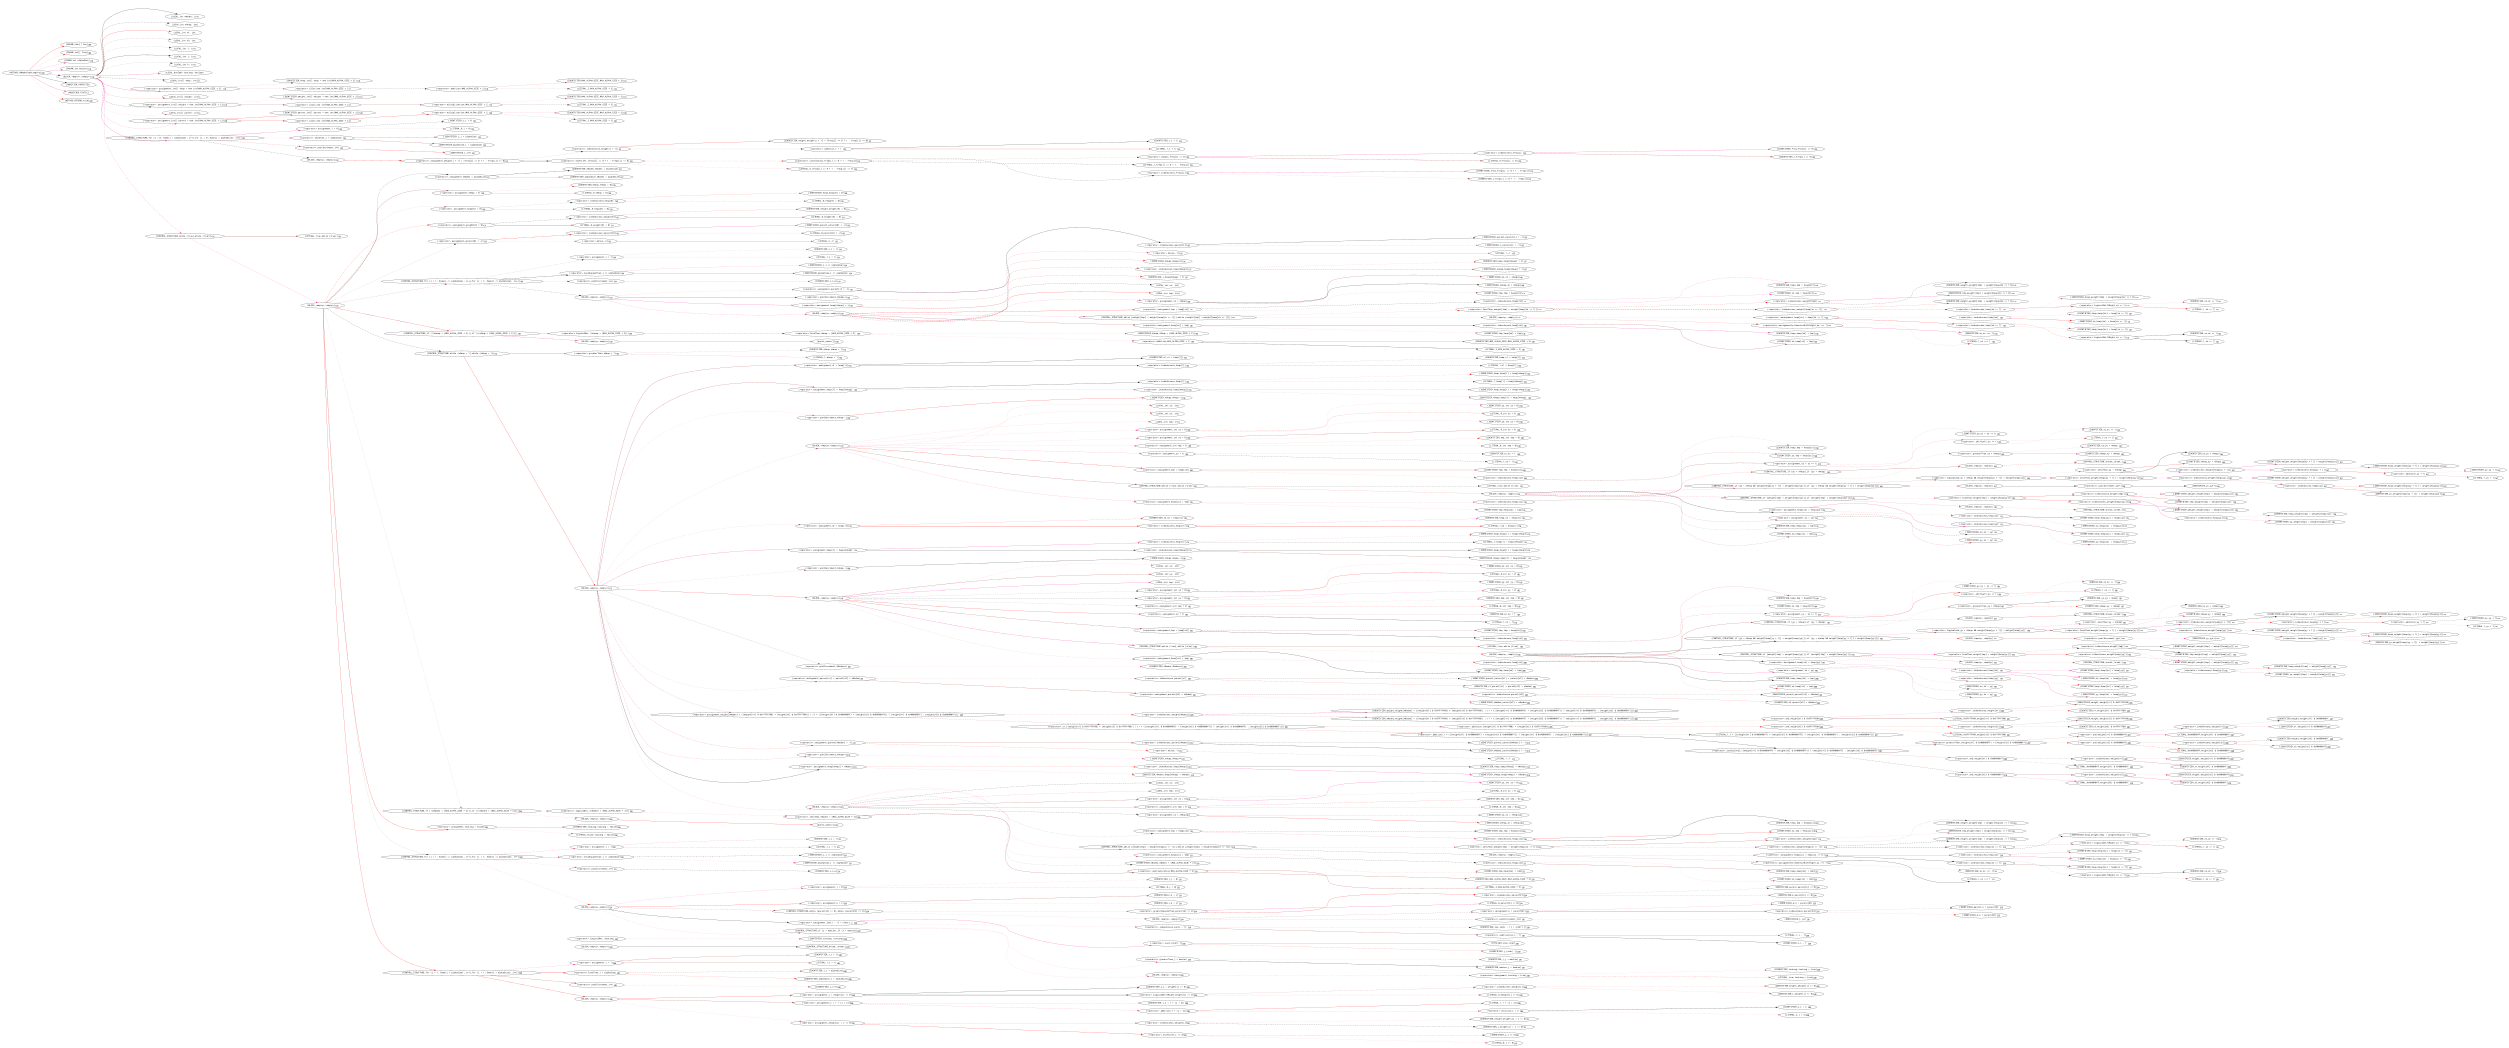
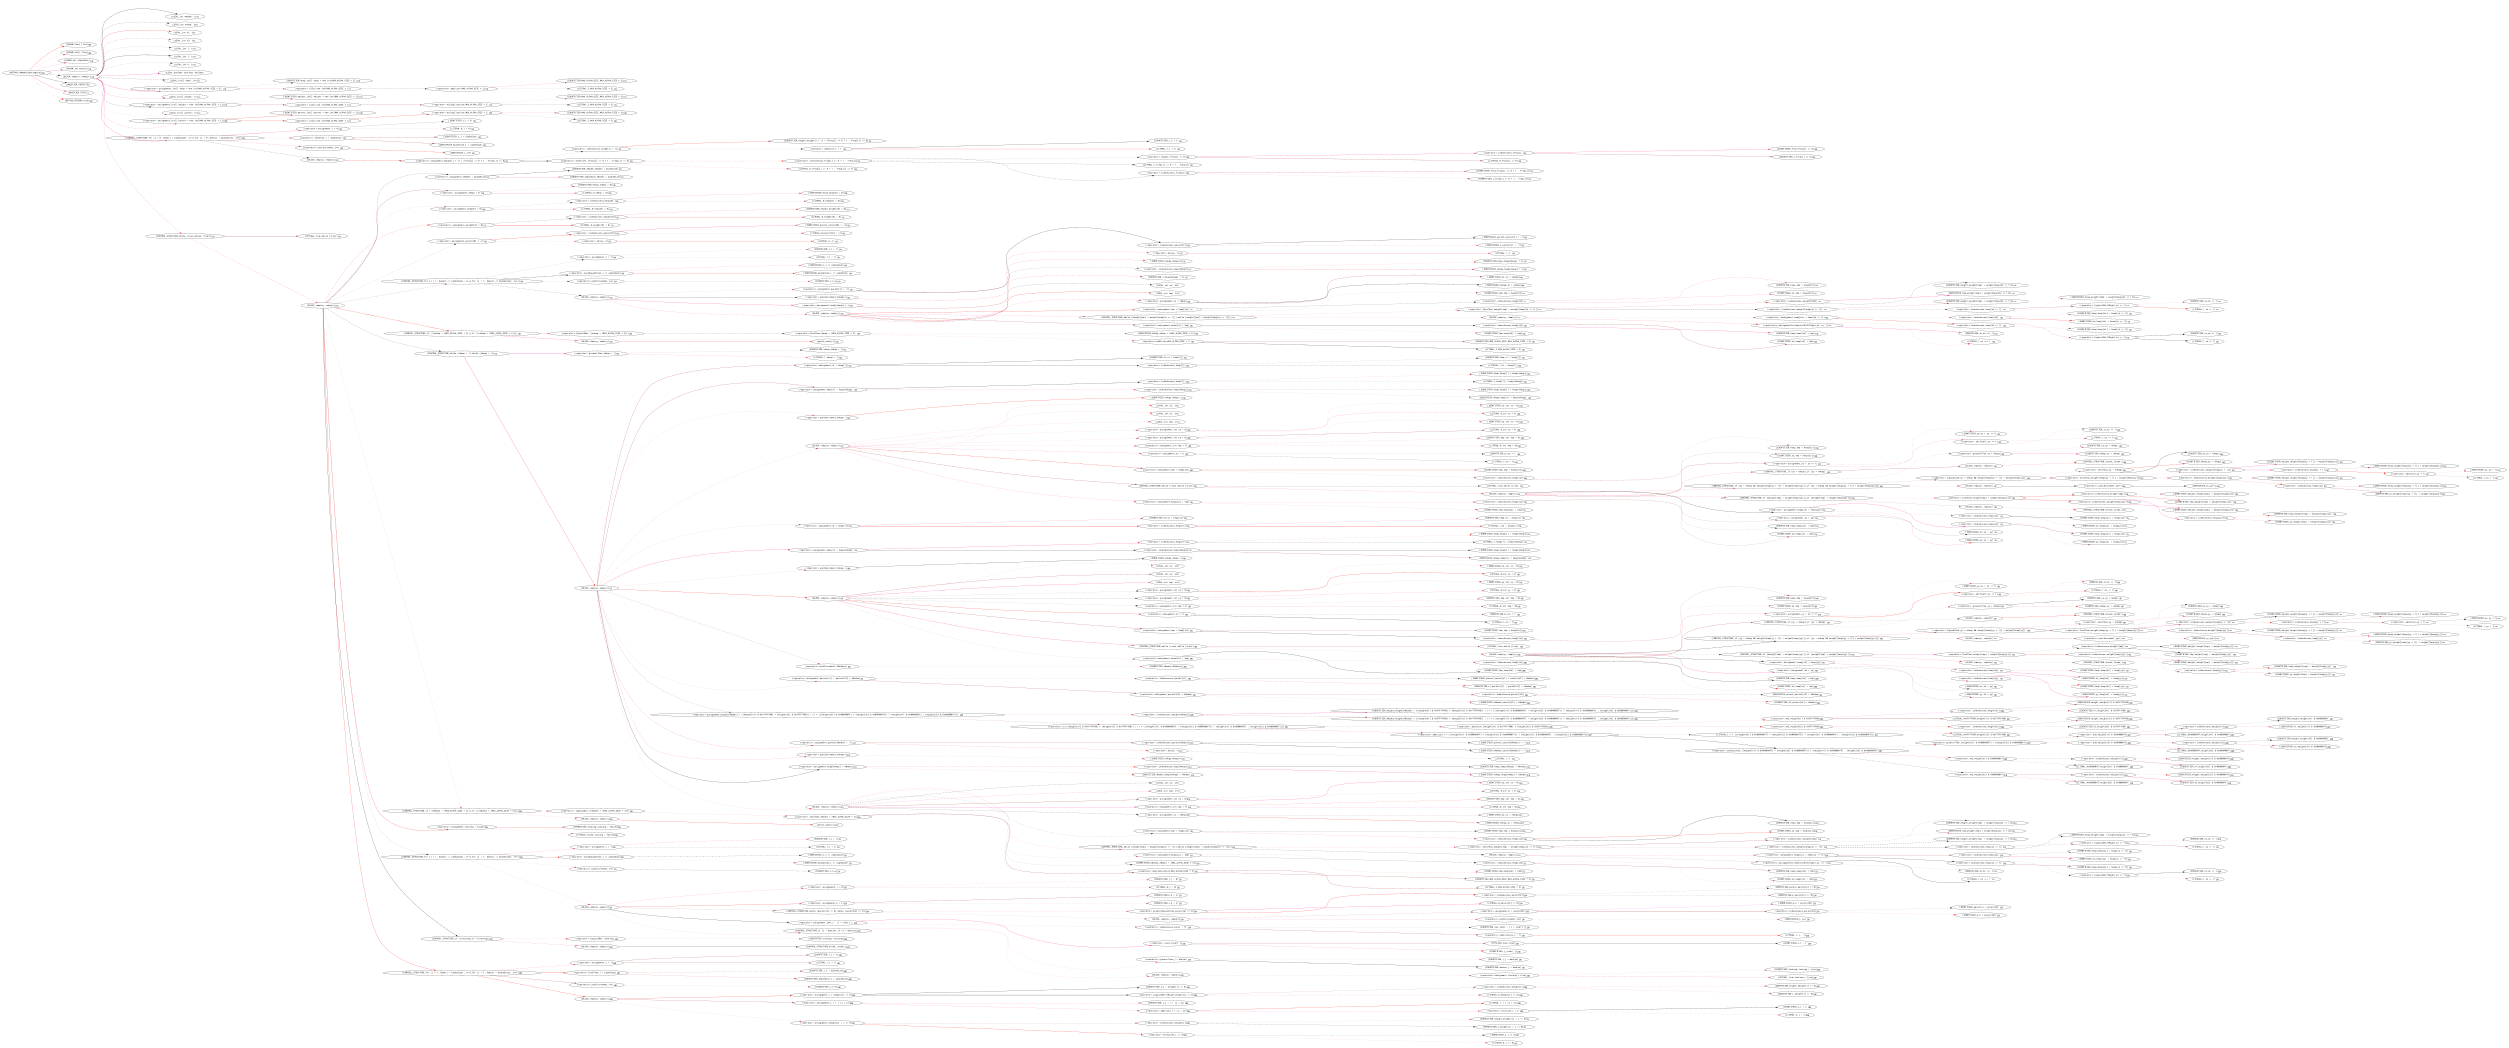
none -> (462, 939)
(1654, 939) -> (1650, 943)
